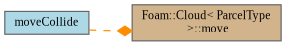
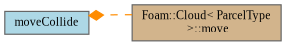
(103, 31) -> (118, 15)
